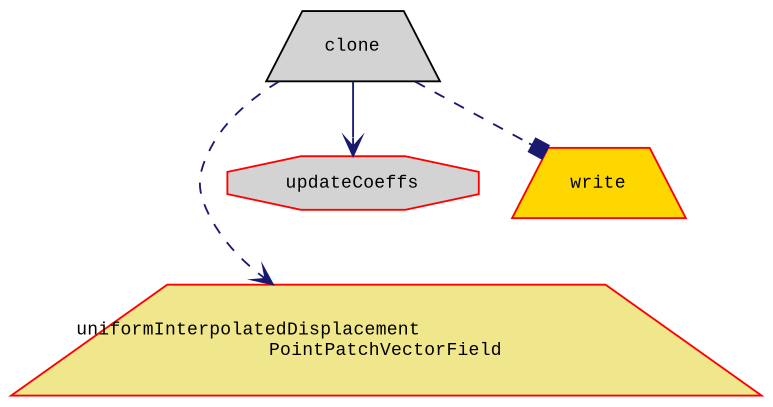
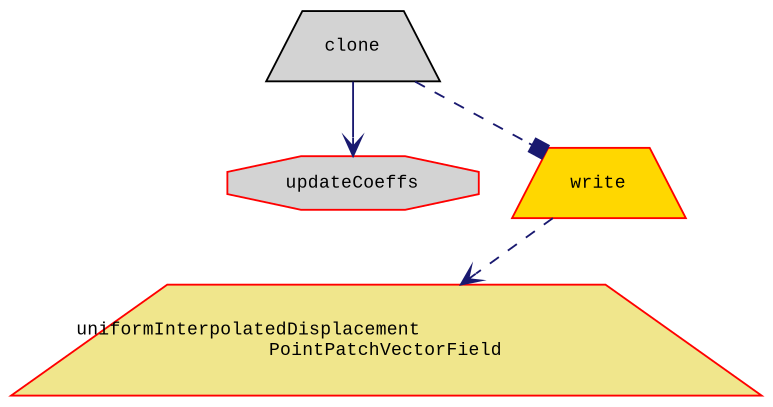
(201, 171) -> (514, 246)
